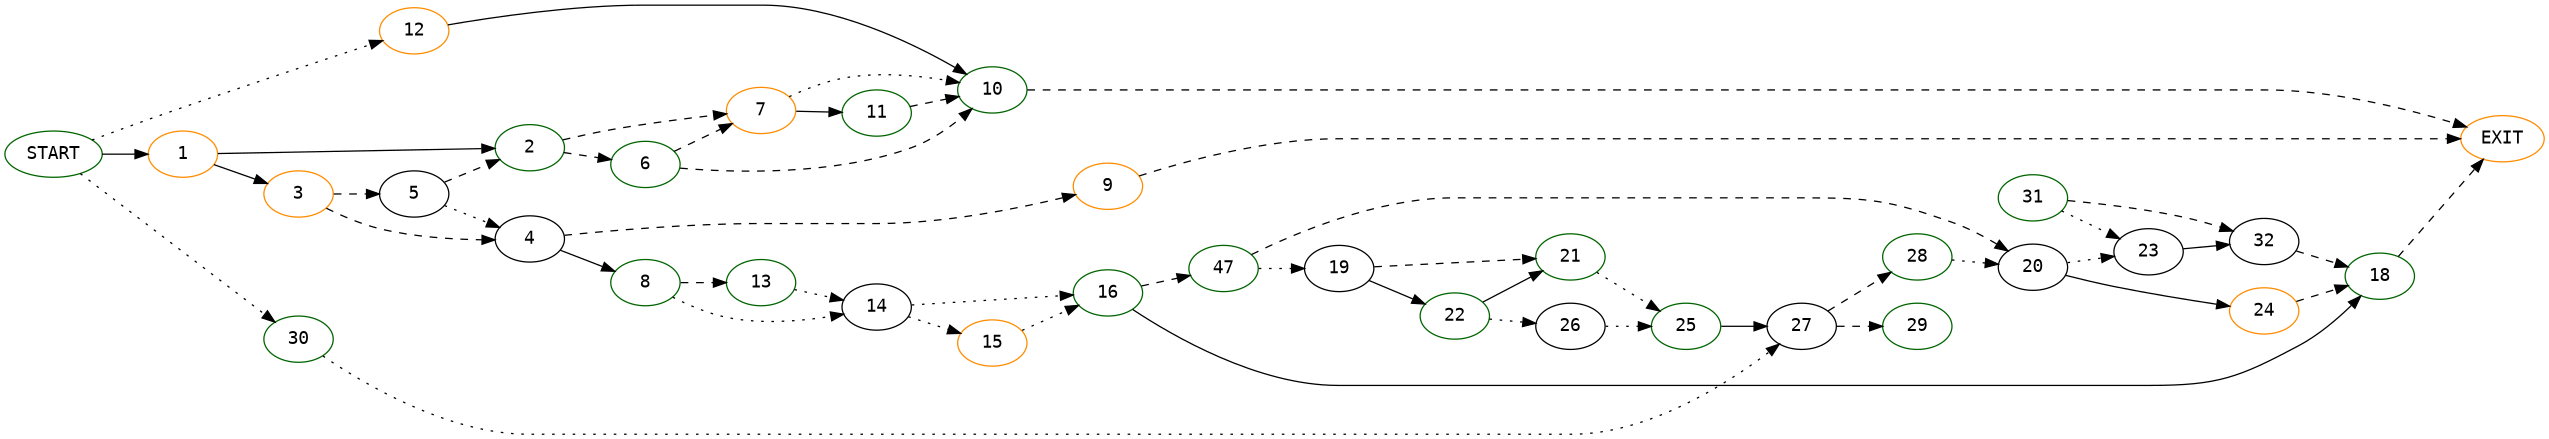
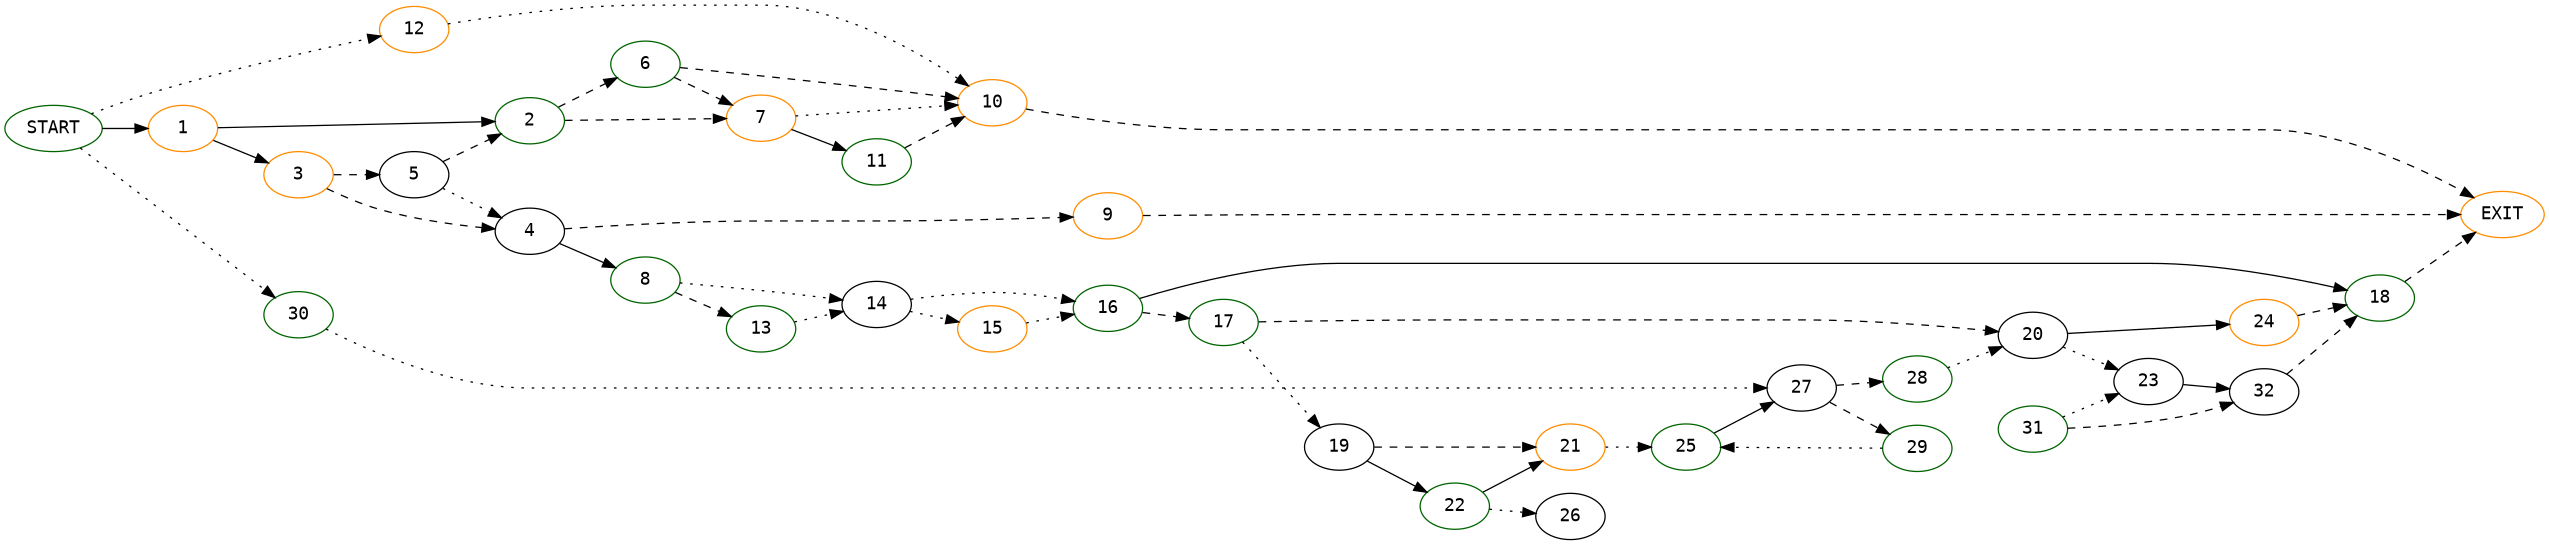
(707, 5) -> (710, 5)
(992, 90) -> (992, 103)
(1570, 257) -> (1570, 447)
(1224, 269) -> (1224, 322)
(1622, 326) -> (1808, 448)
